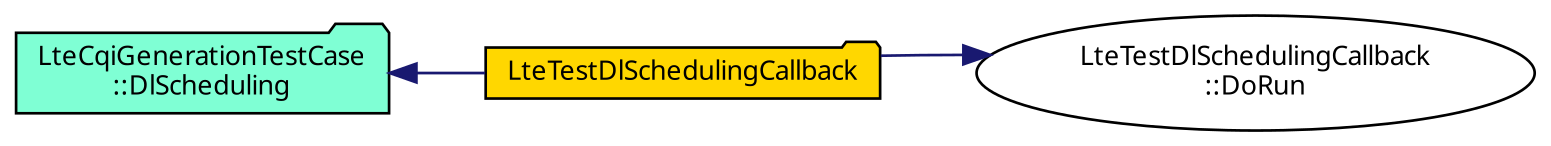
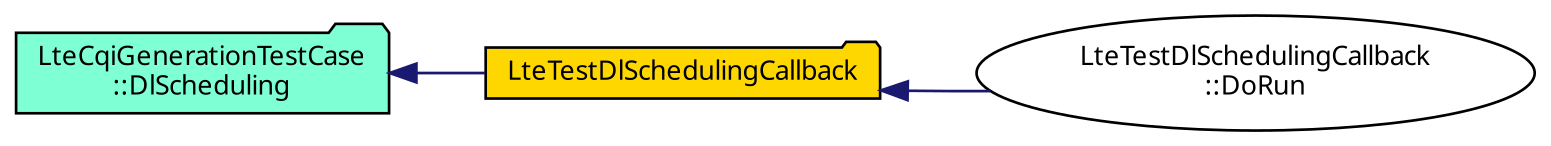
(922, 55) -> (949, 91)
